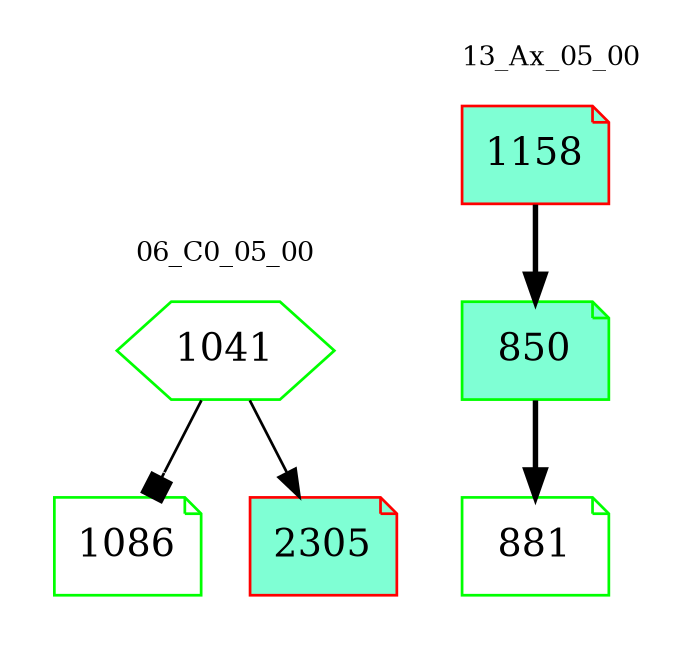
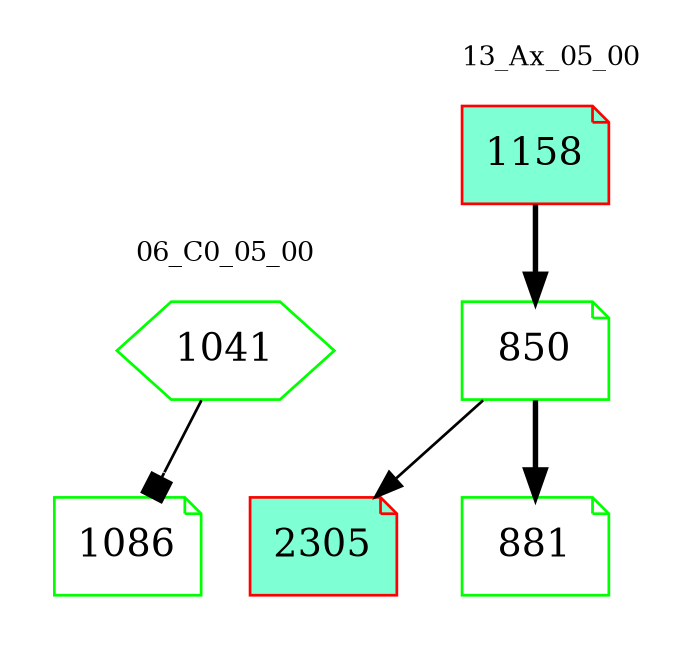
(535, 351) -> (535, 351)
(268, 436) -> (457, 424)
